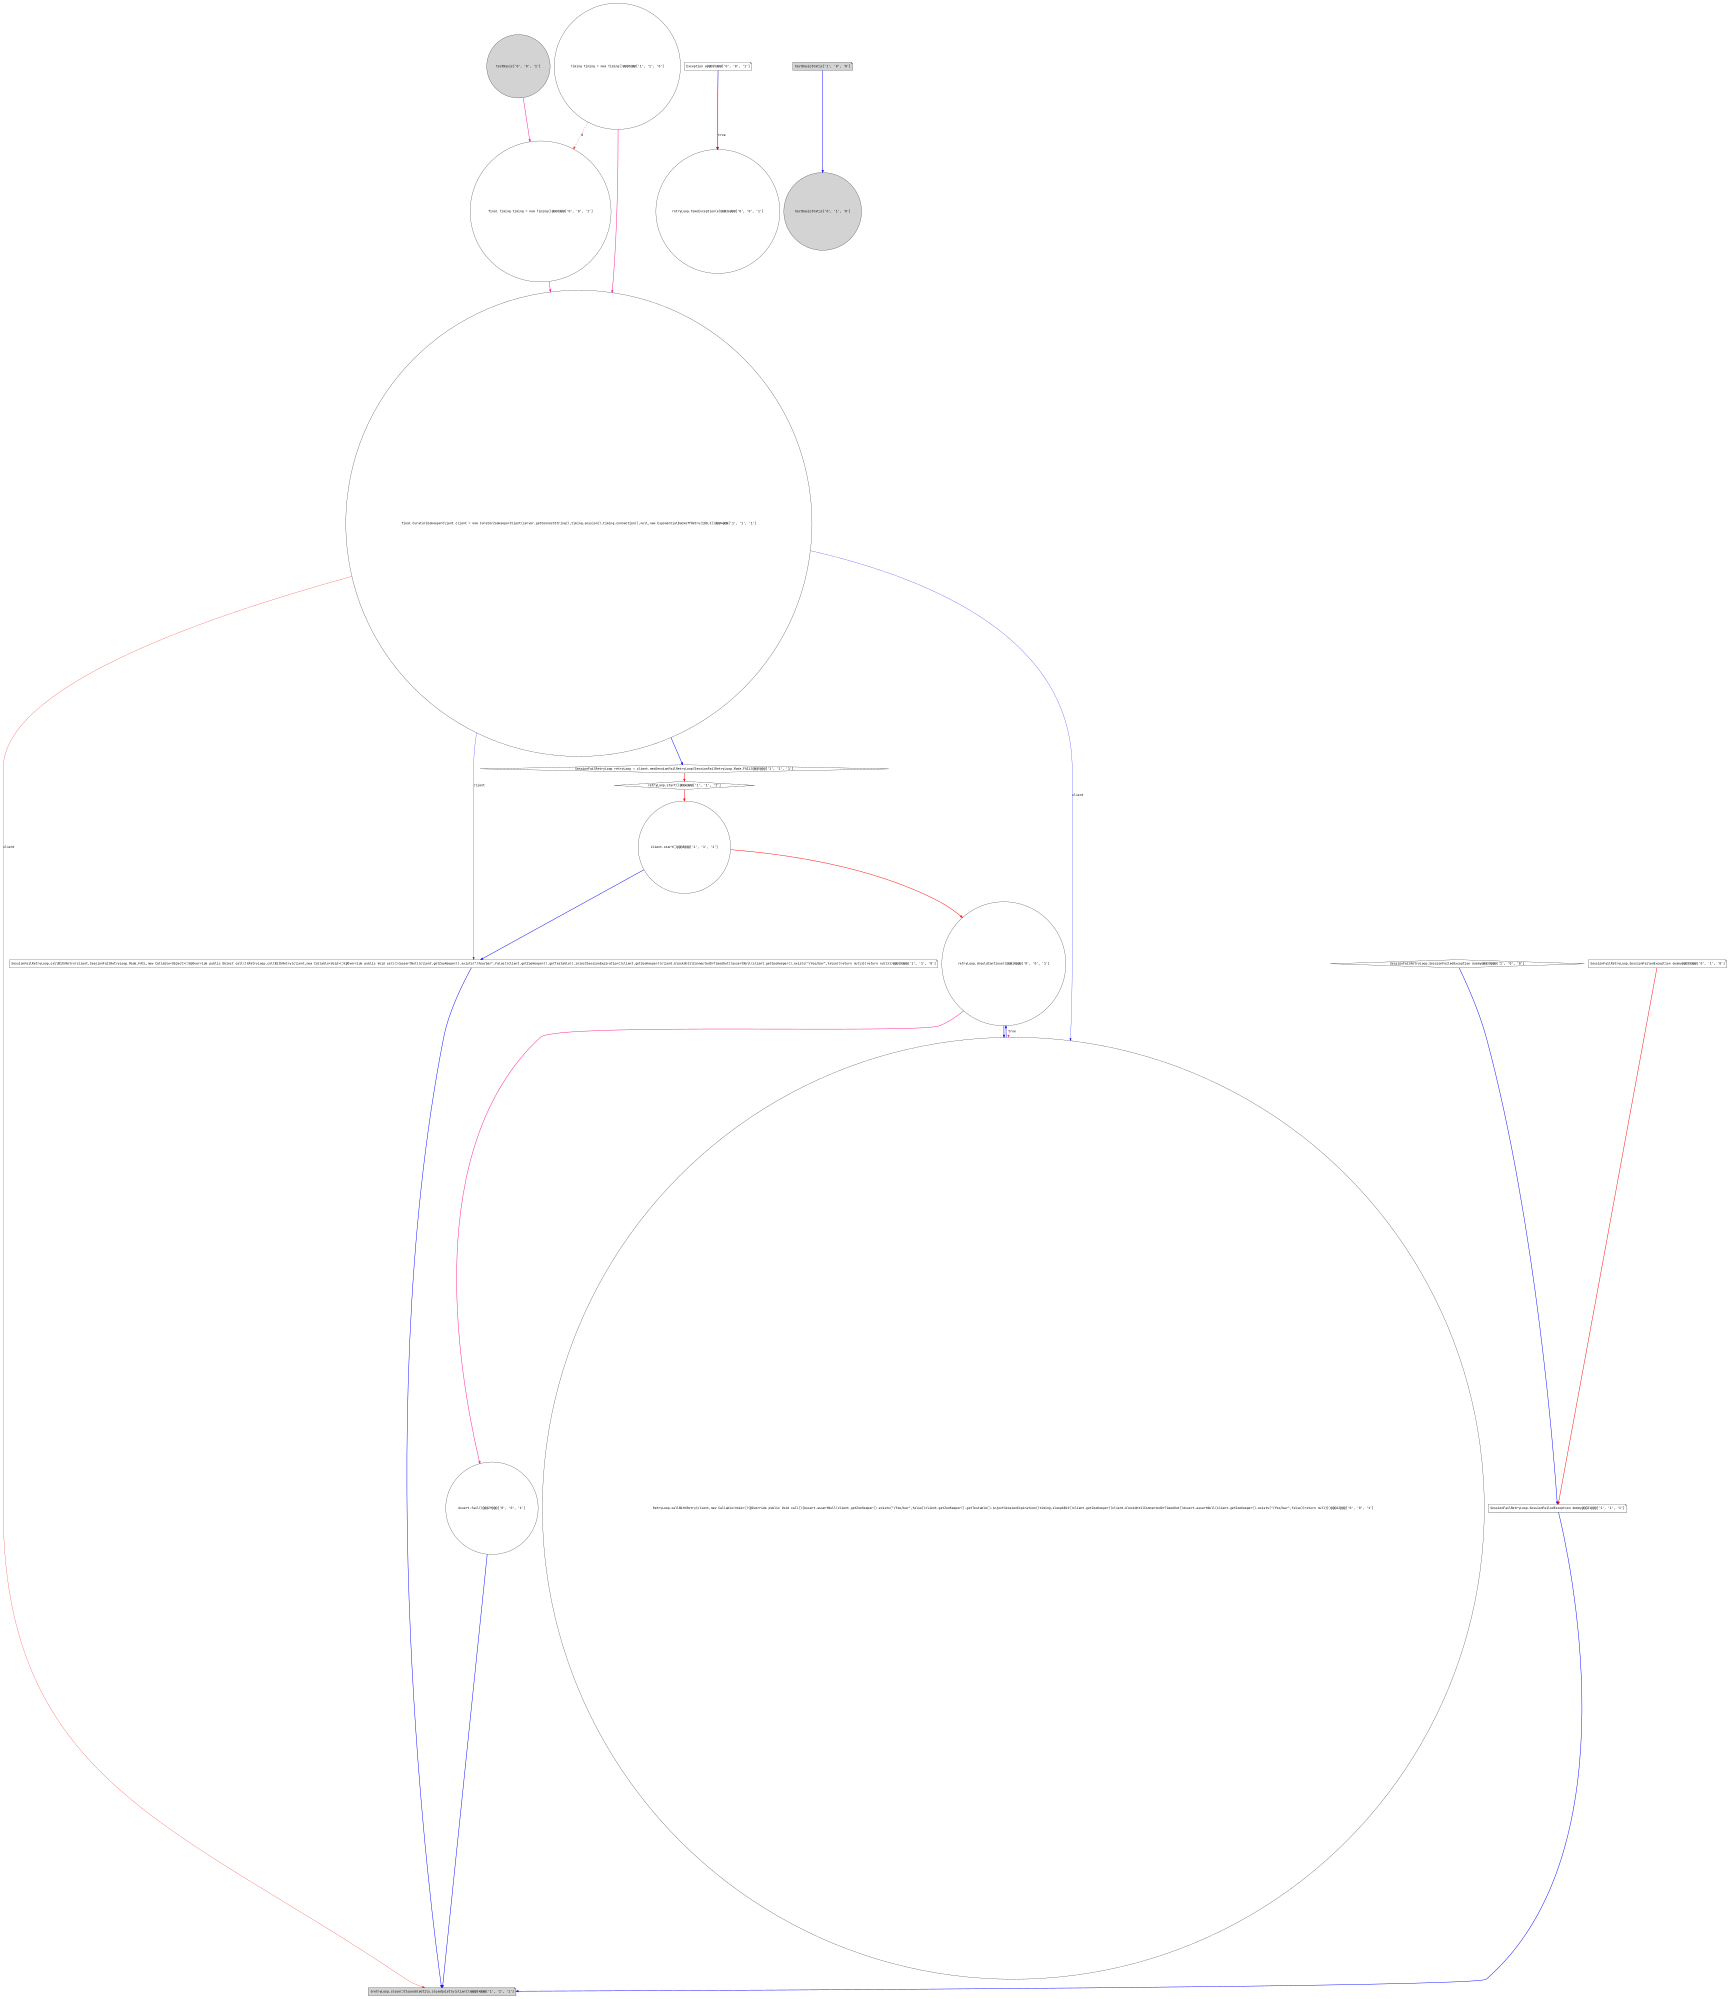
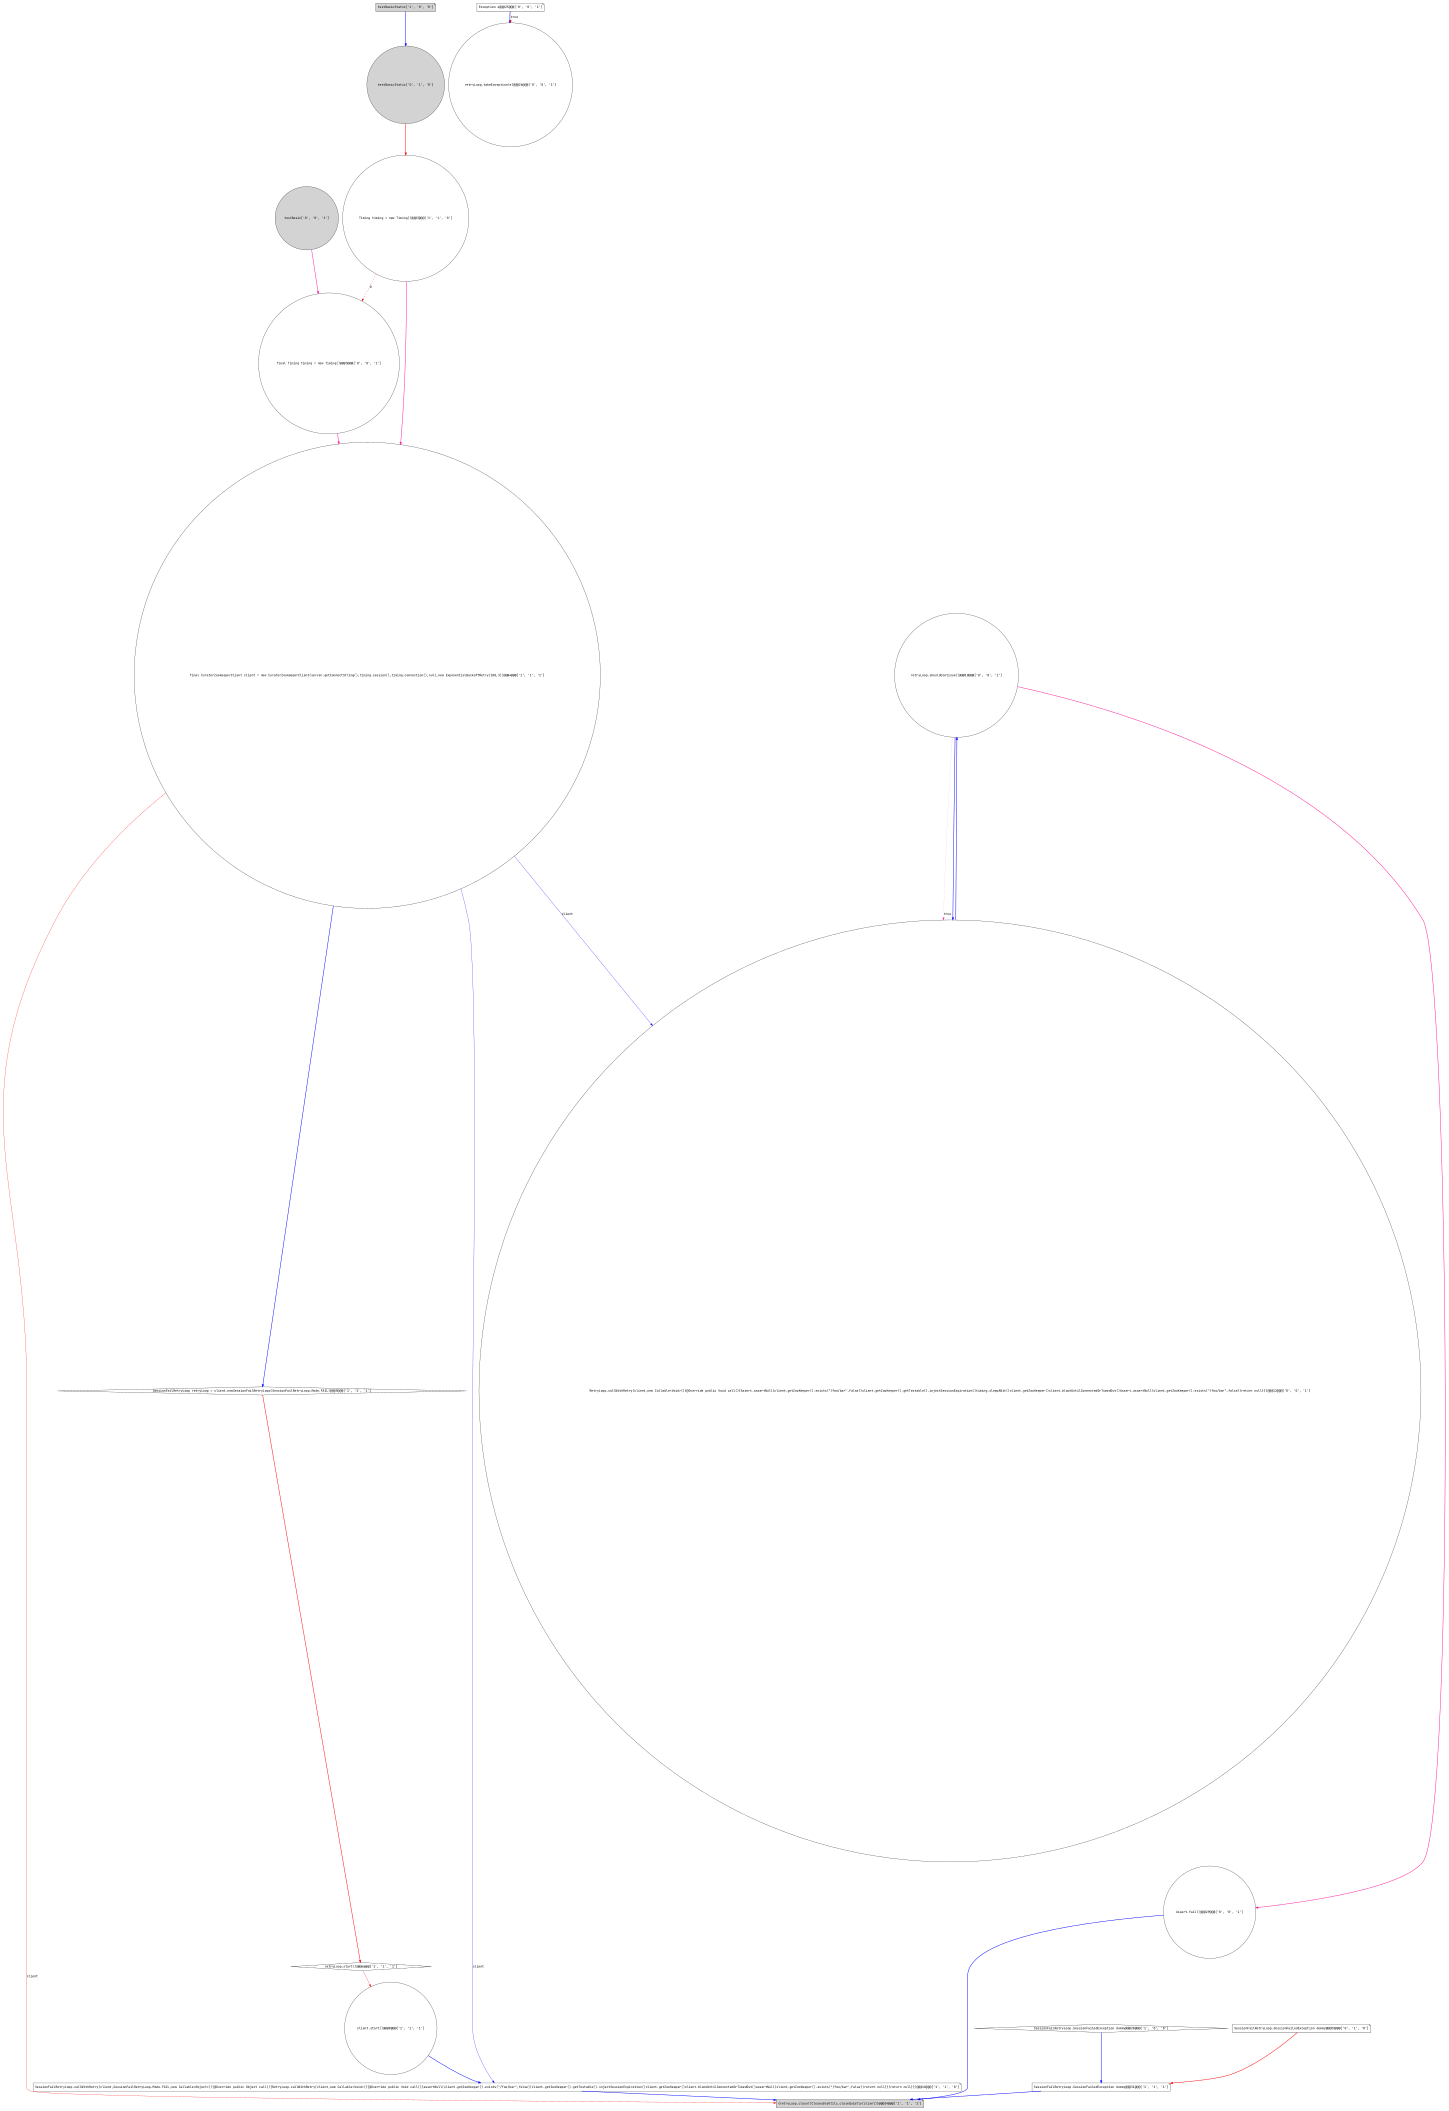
none -> (406, 138)
(684, 794) -> (366, 1978)
(850, 869) -> none
